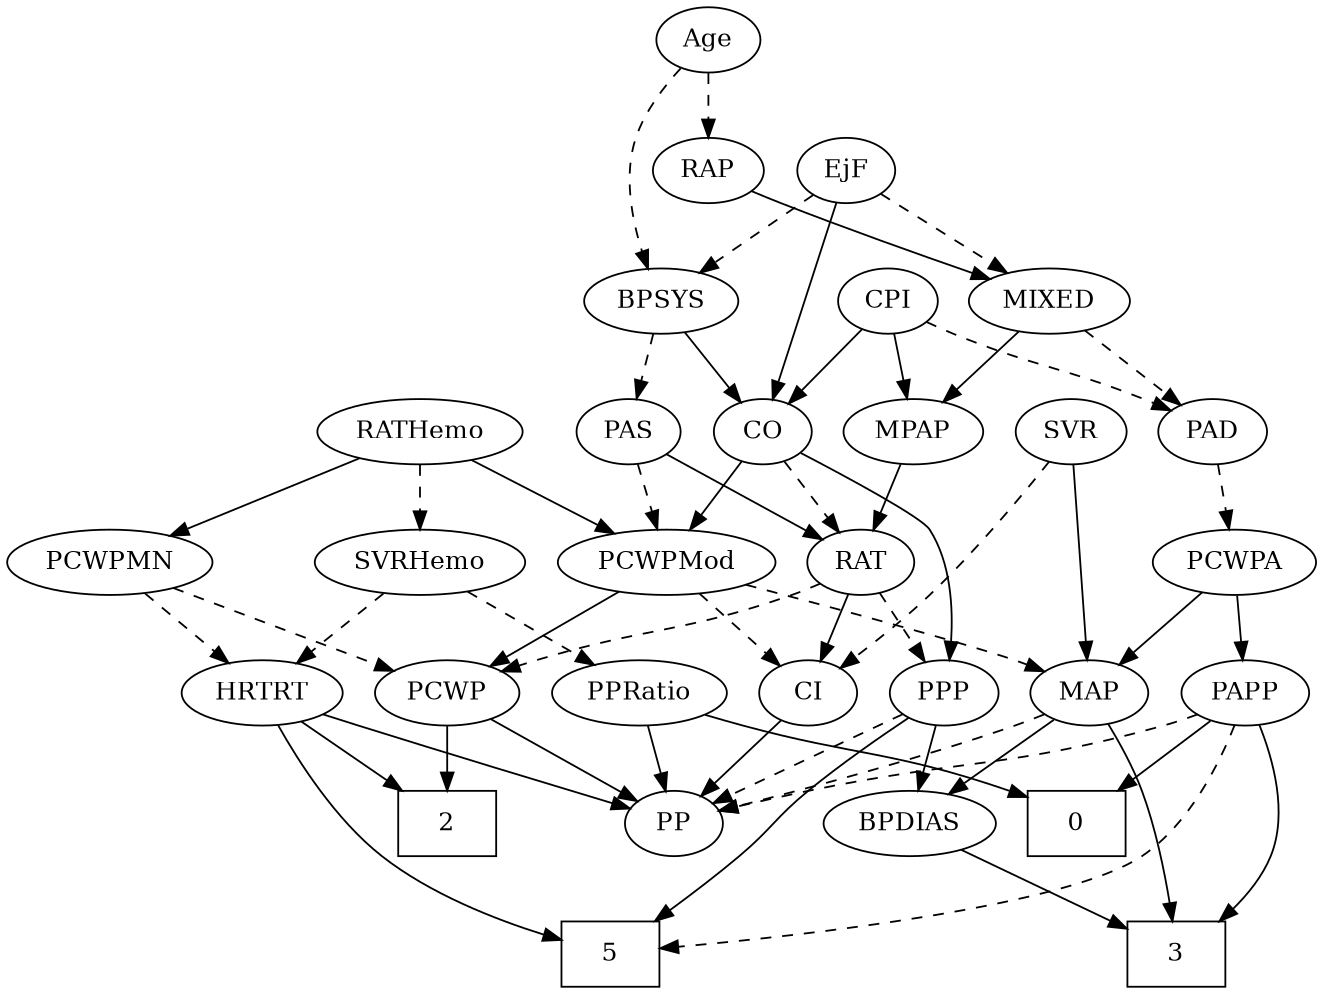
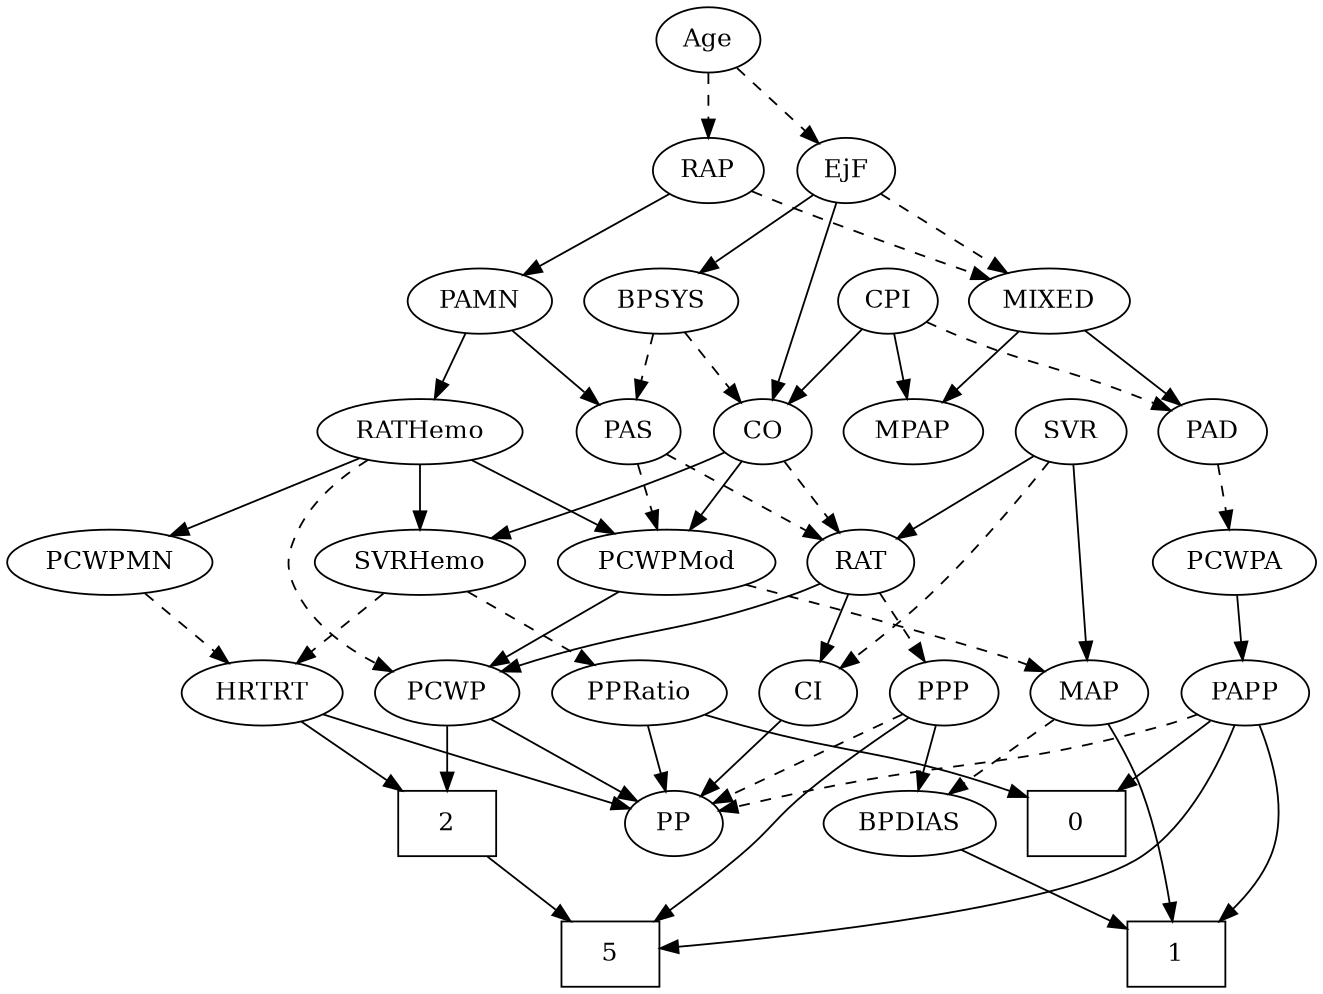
(632, 153) -> (771, 99)
(764, 229) -> (764, 229)
(862, 234) -> (862, 234)
none -> (480, 301)
(707, 360) -> (707, 360)
(1126, 362) -> (1126, 362)
(420, 488) -> (420, 488)
(891, 489) -> (973, 493)
(736, 492) -> (736, 492)
(917, 519) -> (618, 495)
(1168, 622) -> none
(734, 625) -> none
(275, 626) -> (289, 565)
(671, 628) -> (671, 628)
(1016, 747) -> (1016, 747)
(946, 748) -> none
(387, 860) -> (522, 883)
(994, 904) -> (994, 904)
(1176, 954) -> (1176, 954)
